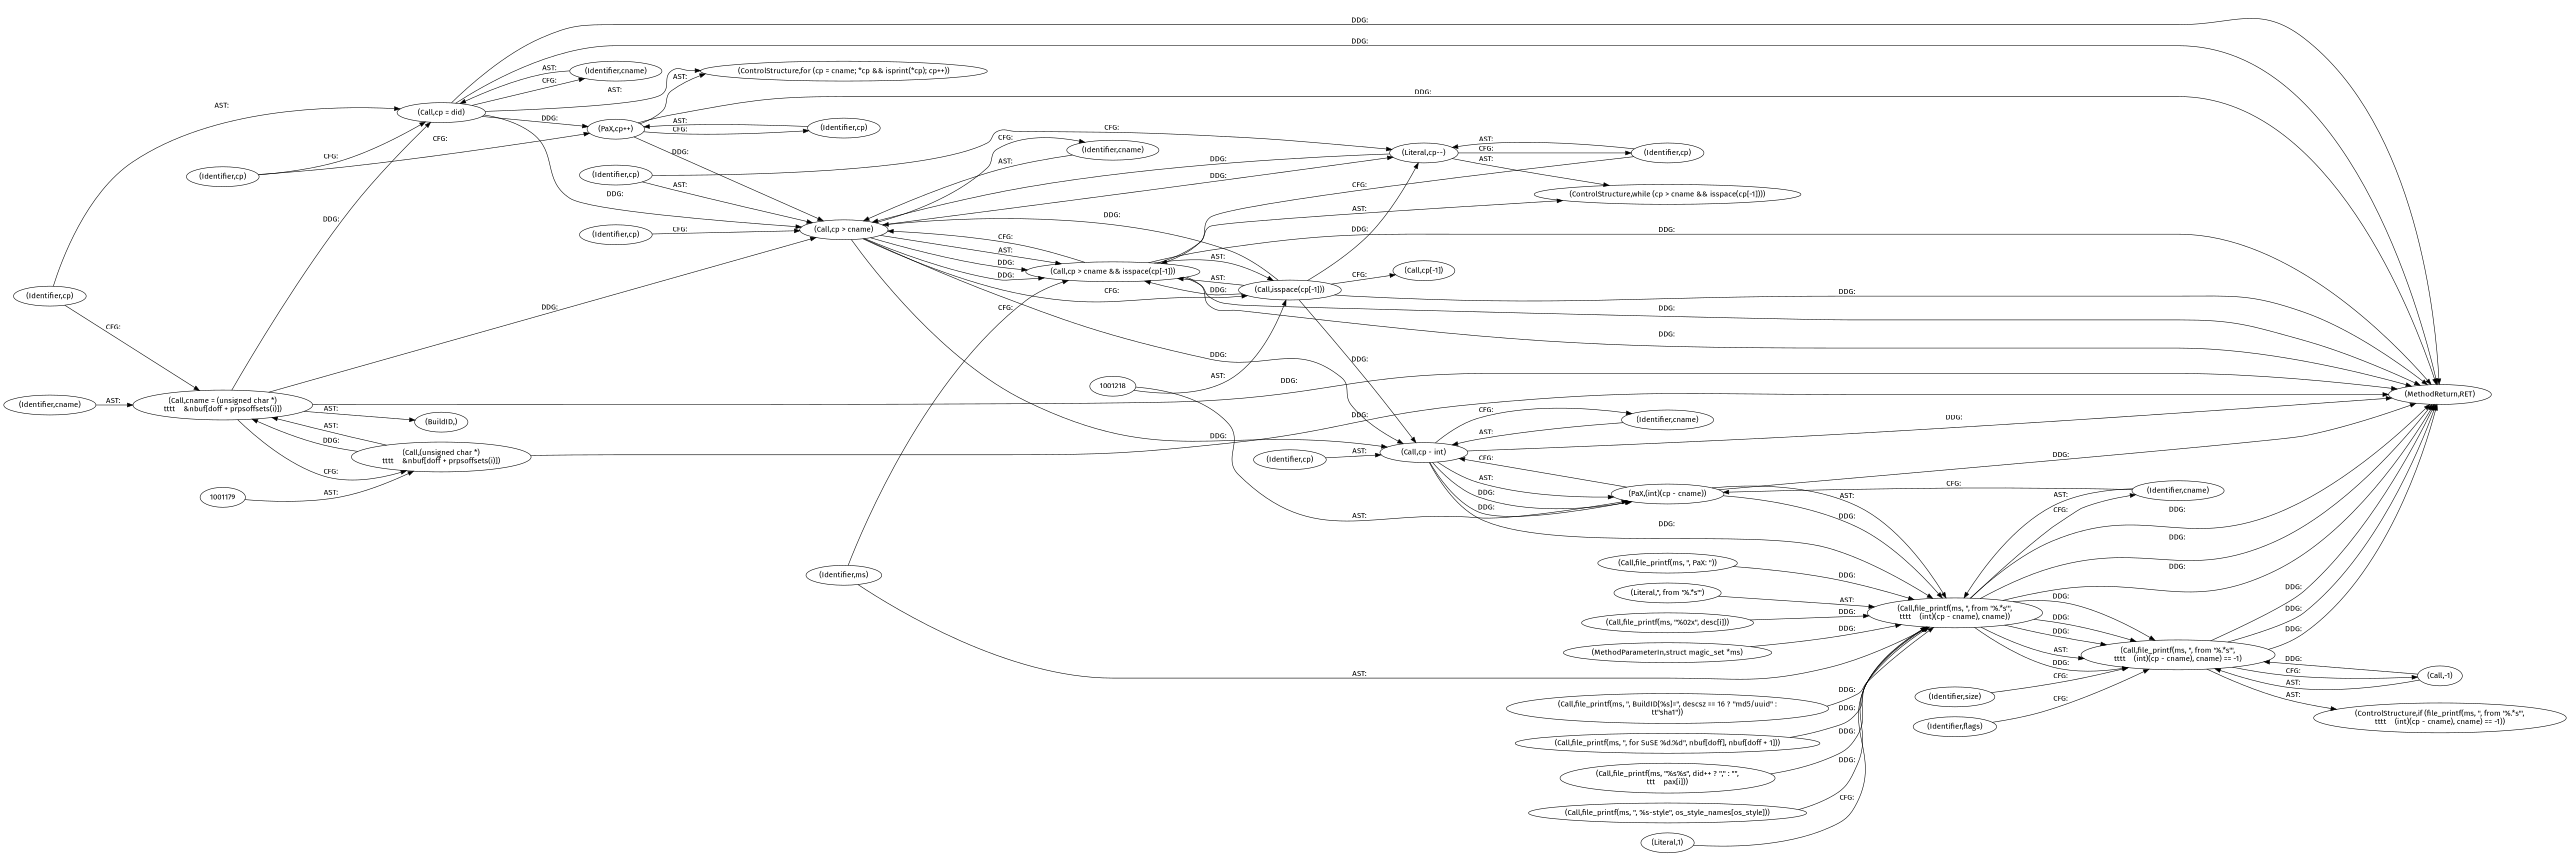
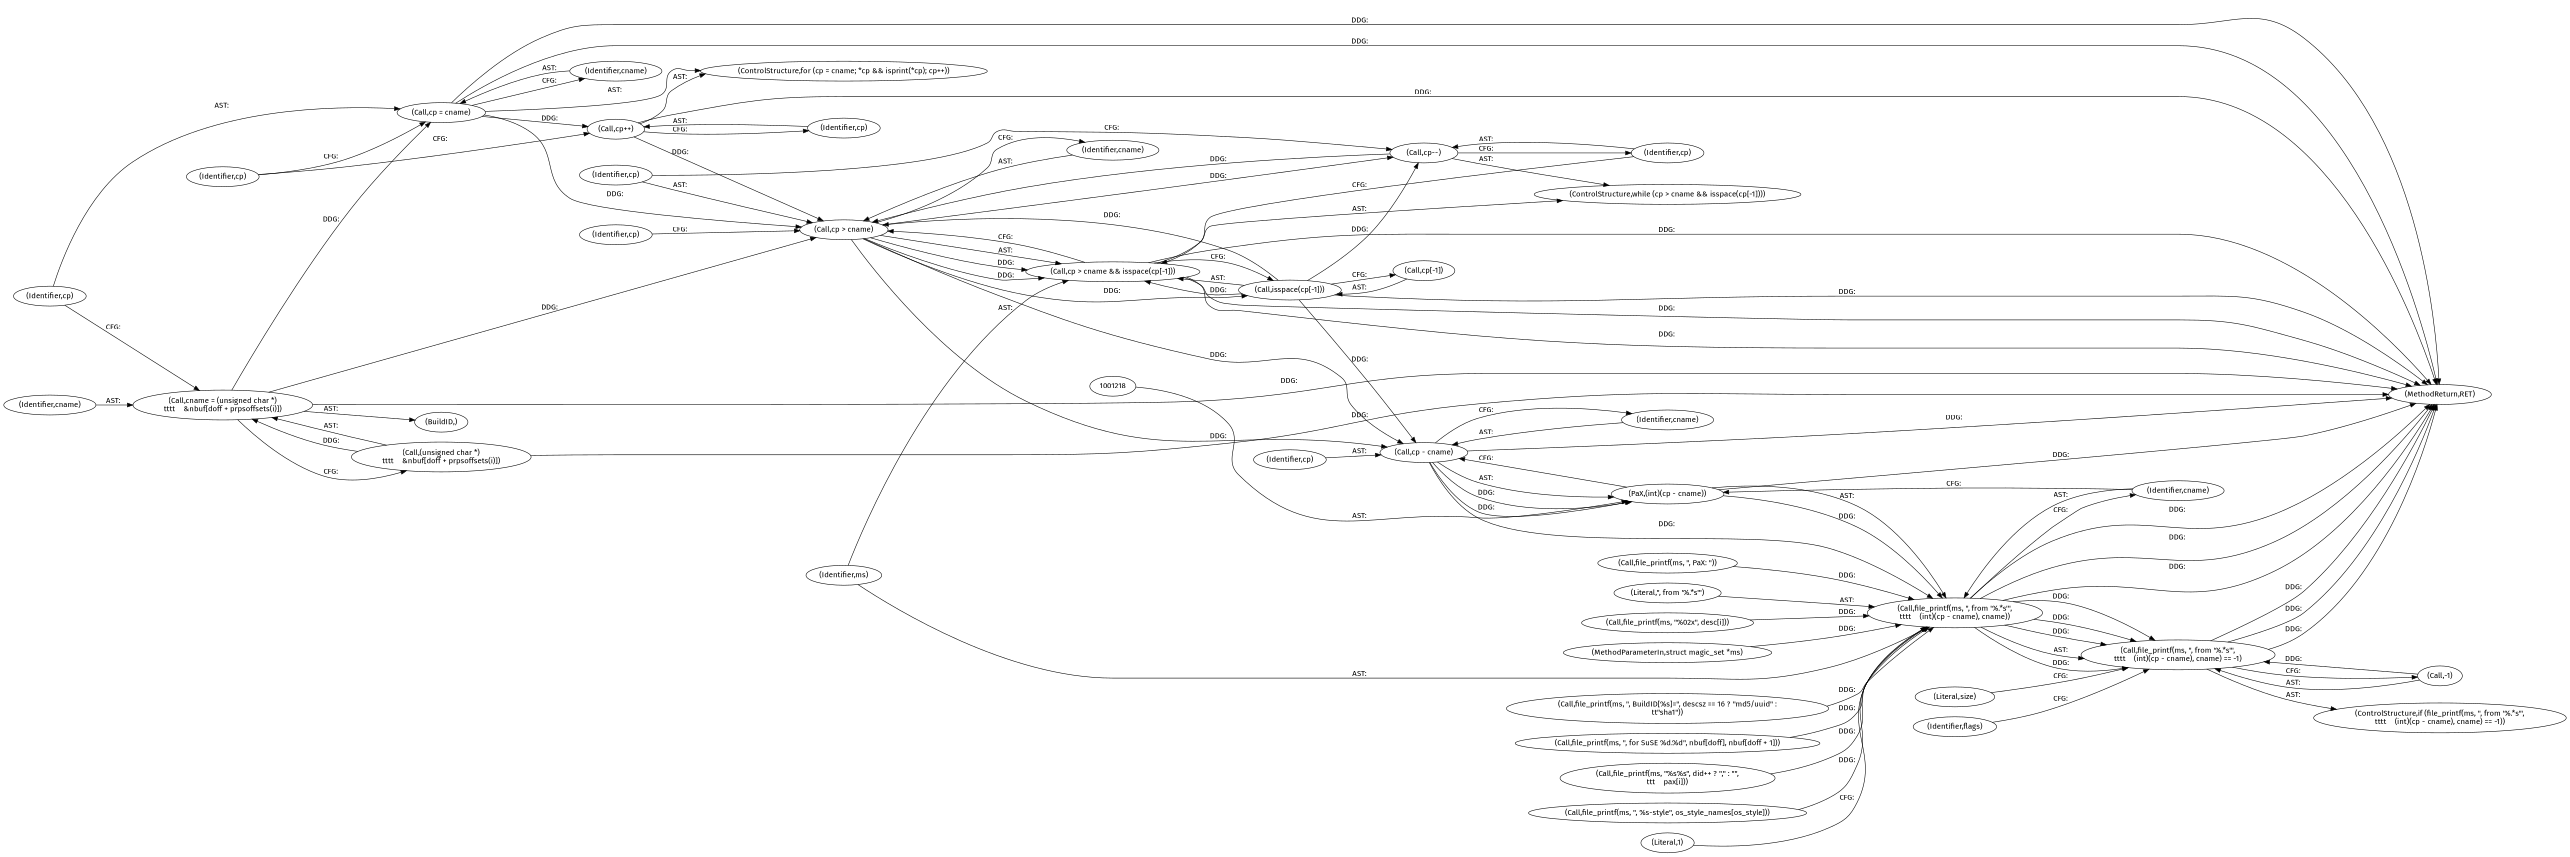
(441, 113) -> (441, 113)
(616, 129) -> (616, 129)
(1424, 153) -> (1424, 153)
(1219, 257) -> (1219, 257)
(1113, 291) -> (1113, 291)
(1007, 308) -> (1007, 308)
(1228, 381) -> (1375, 291)
(1424, 453) -> (1424, 453)
(223, 497) -> none
(1955, 697) -> (1955, 697)
